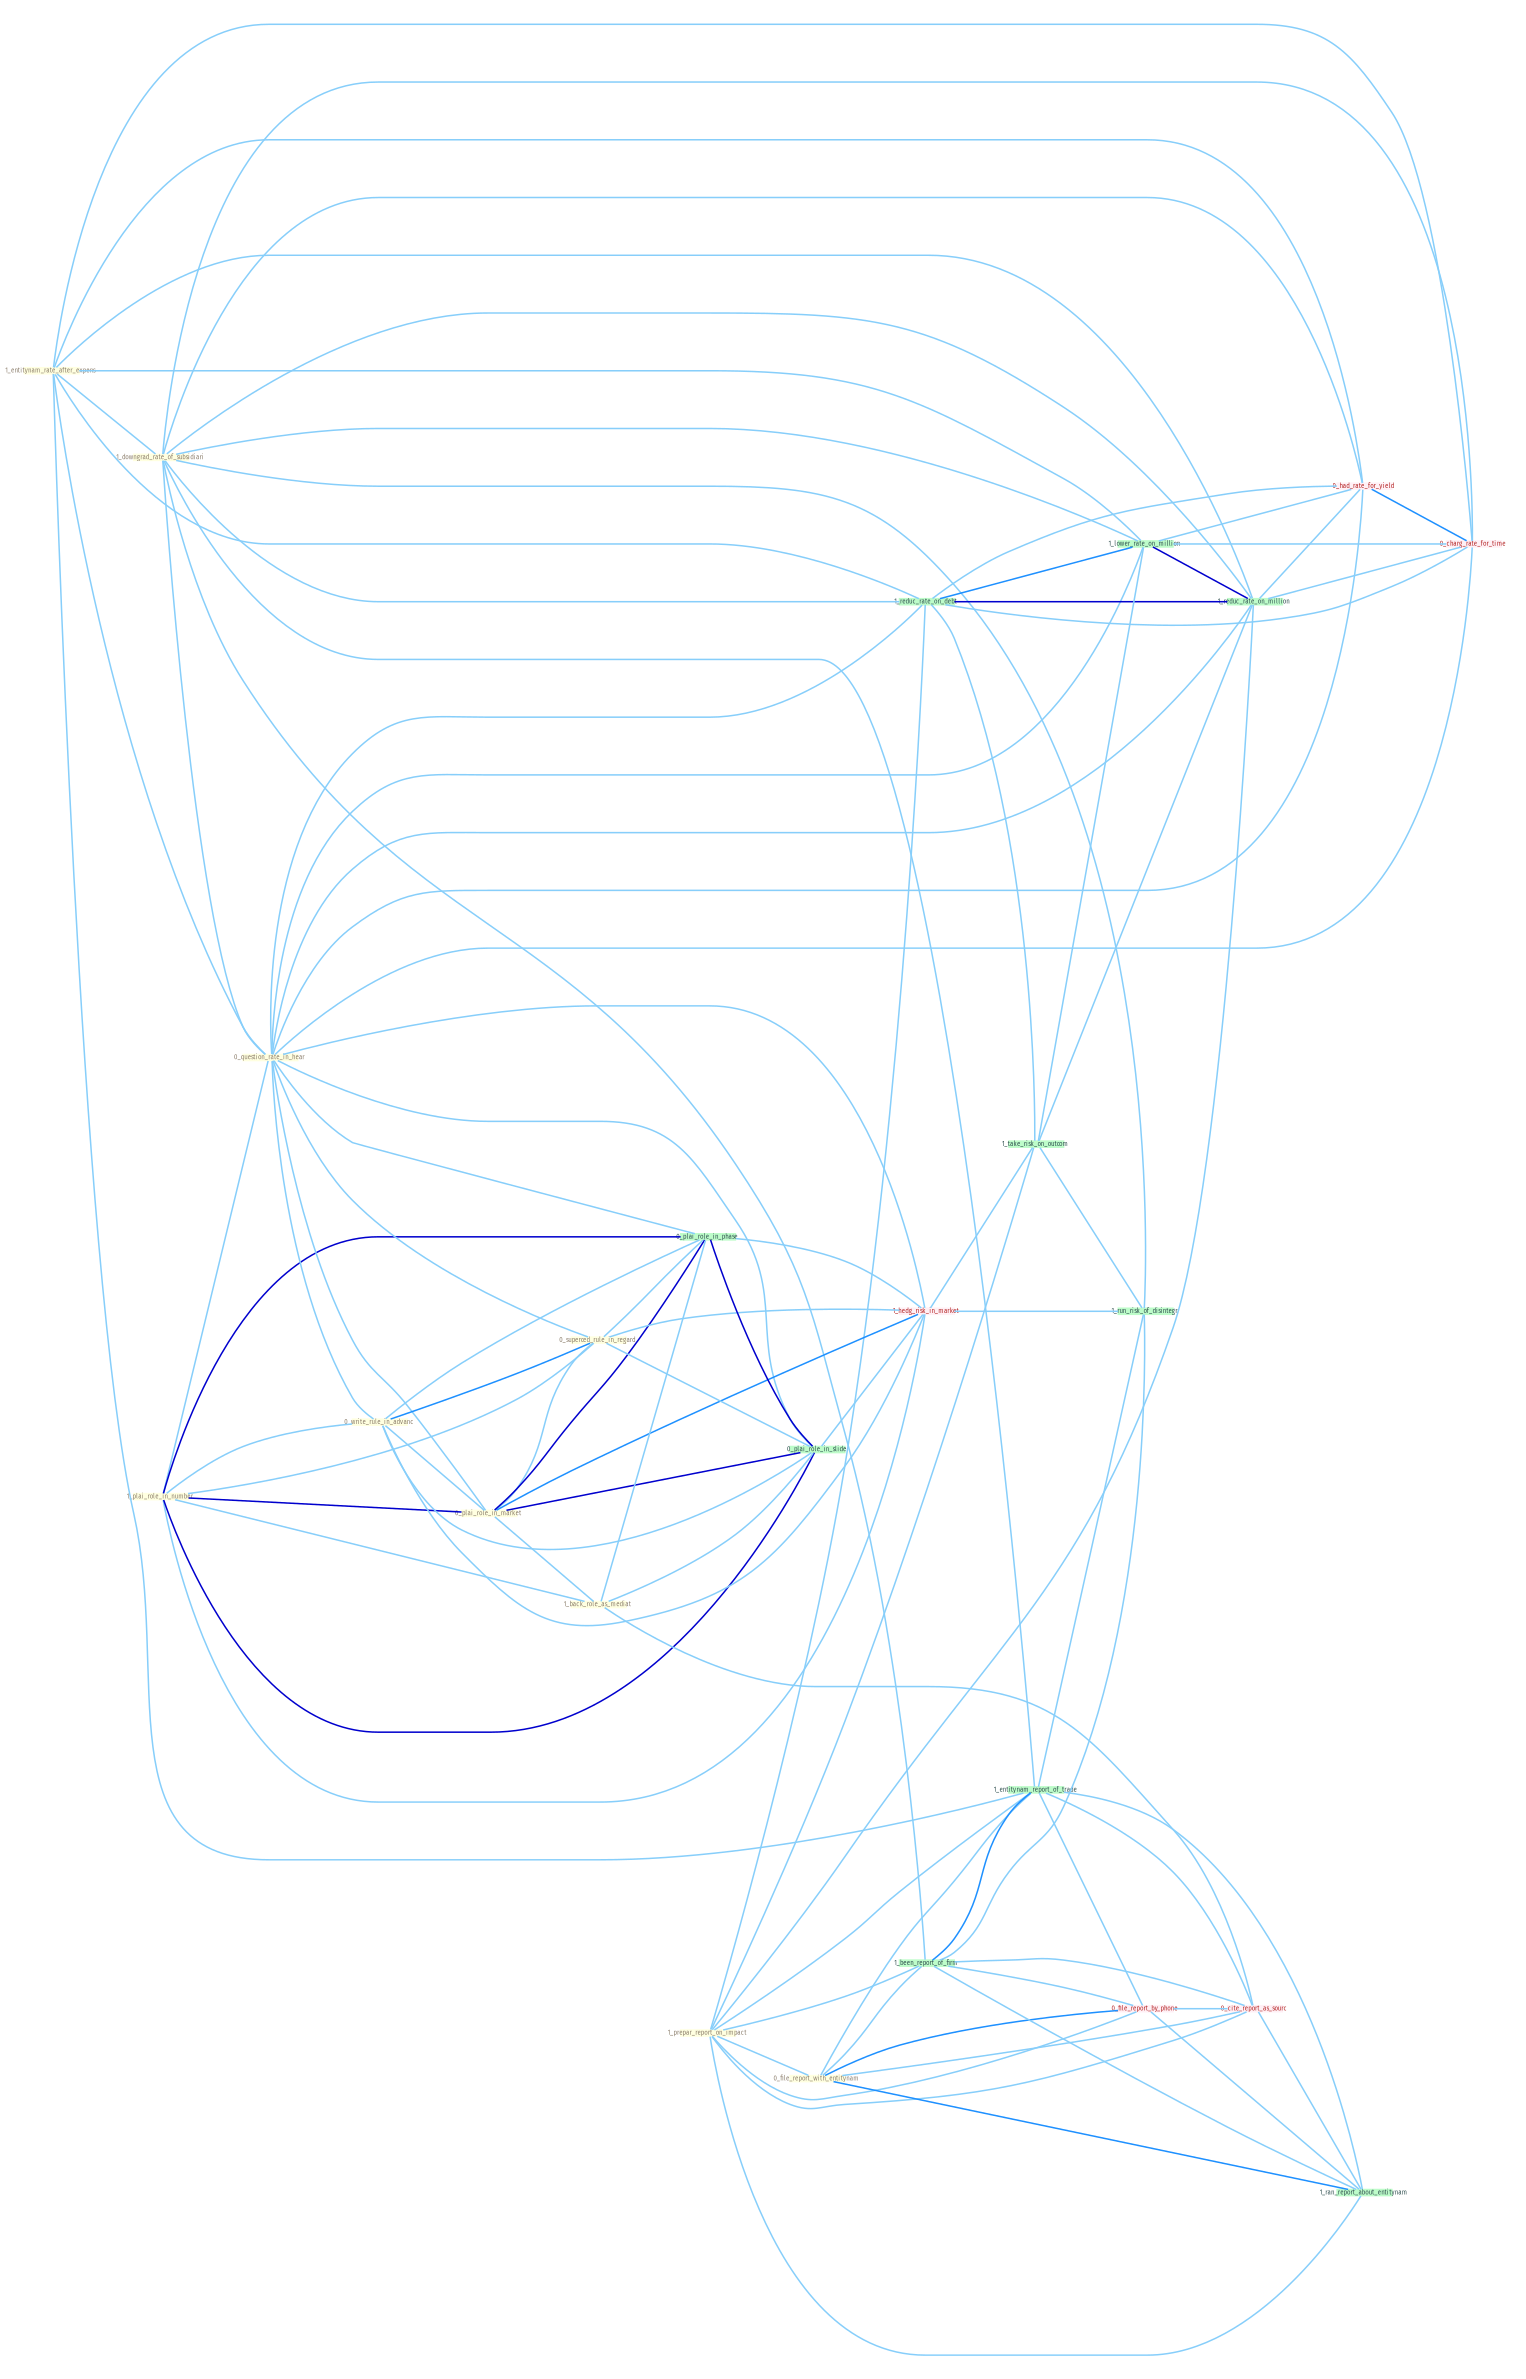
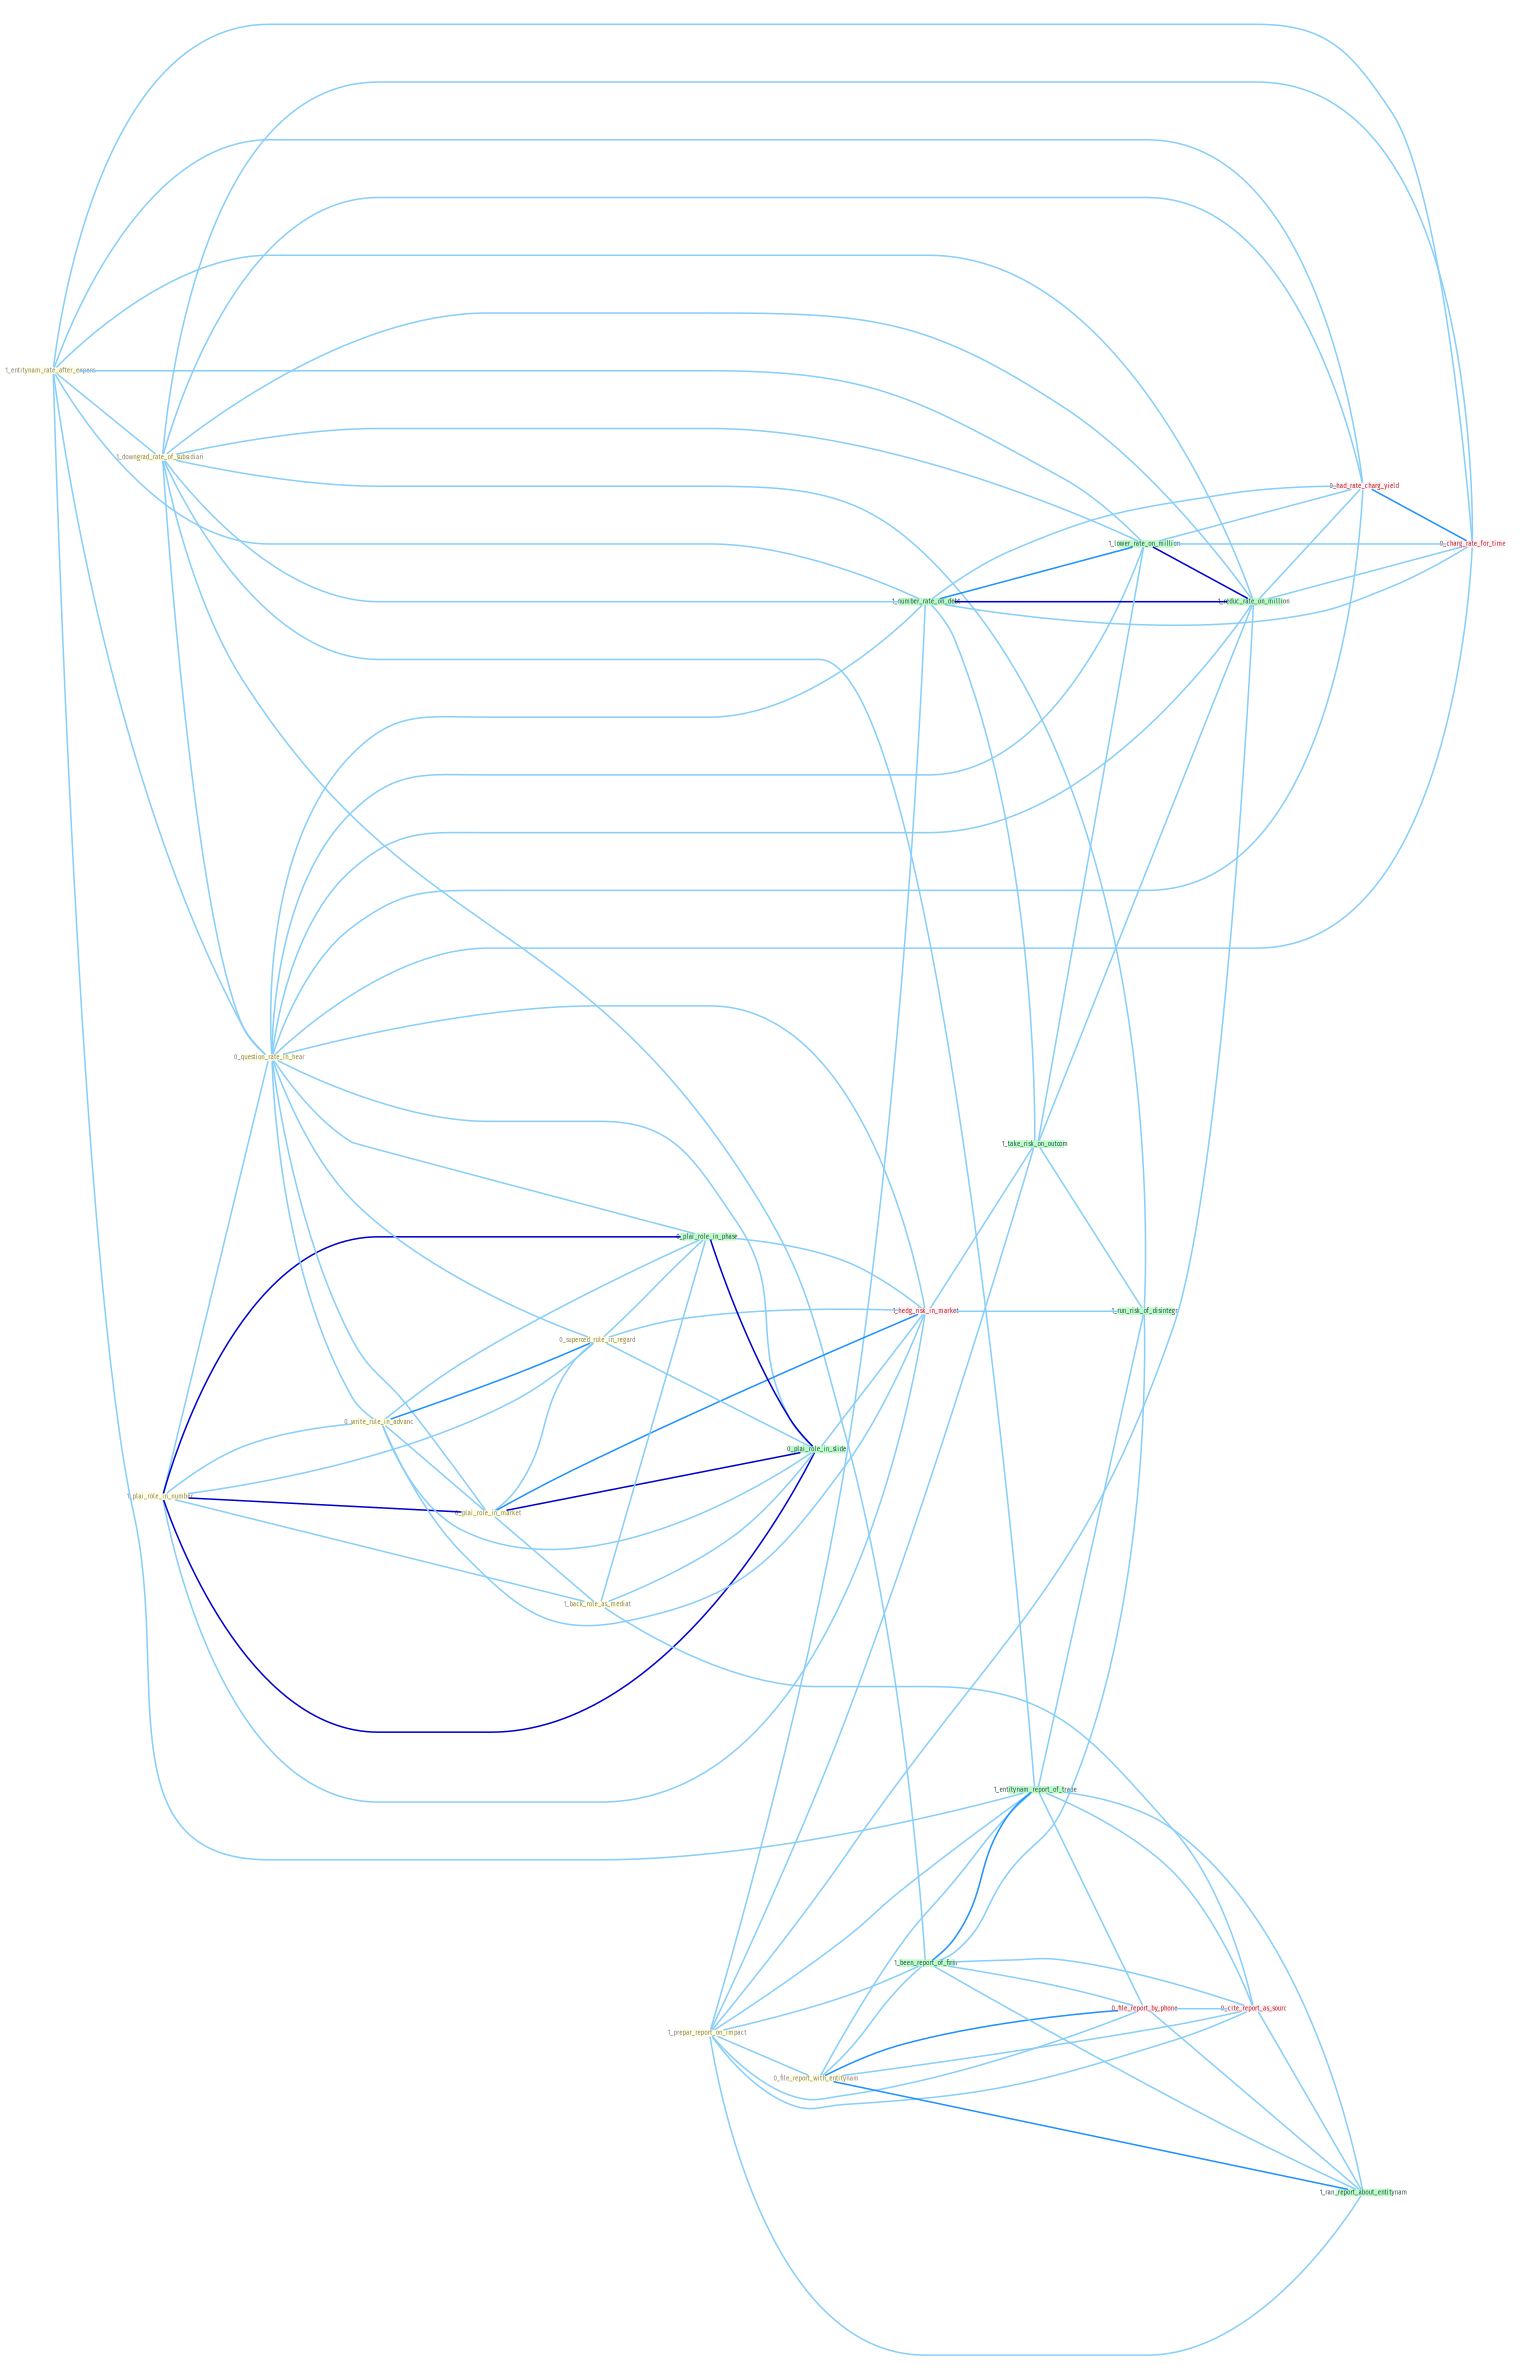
(1364, 486) -> (1364, 486)
(927, 602) -> (927, 602)
(607, 1381) -> none
